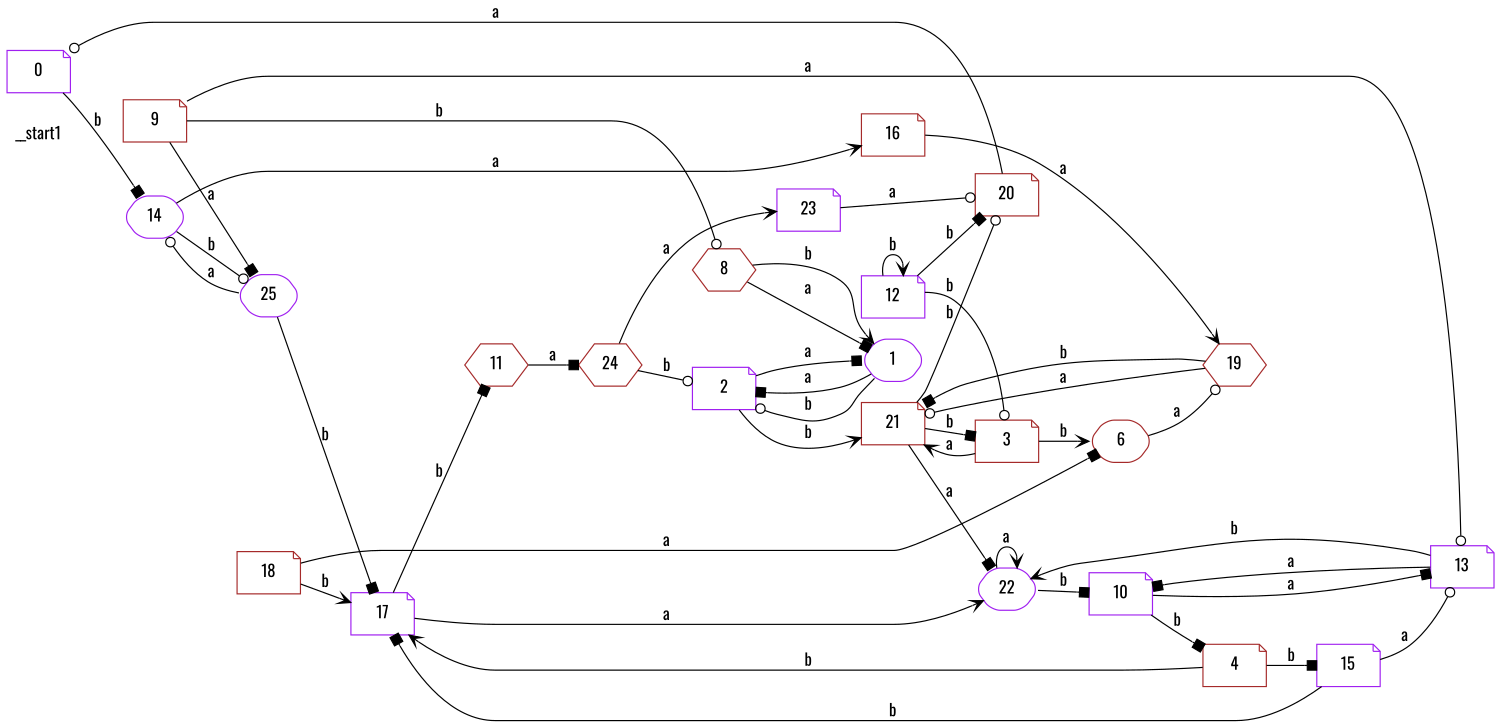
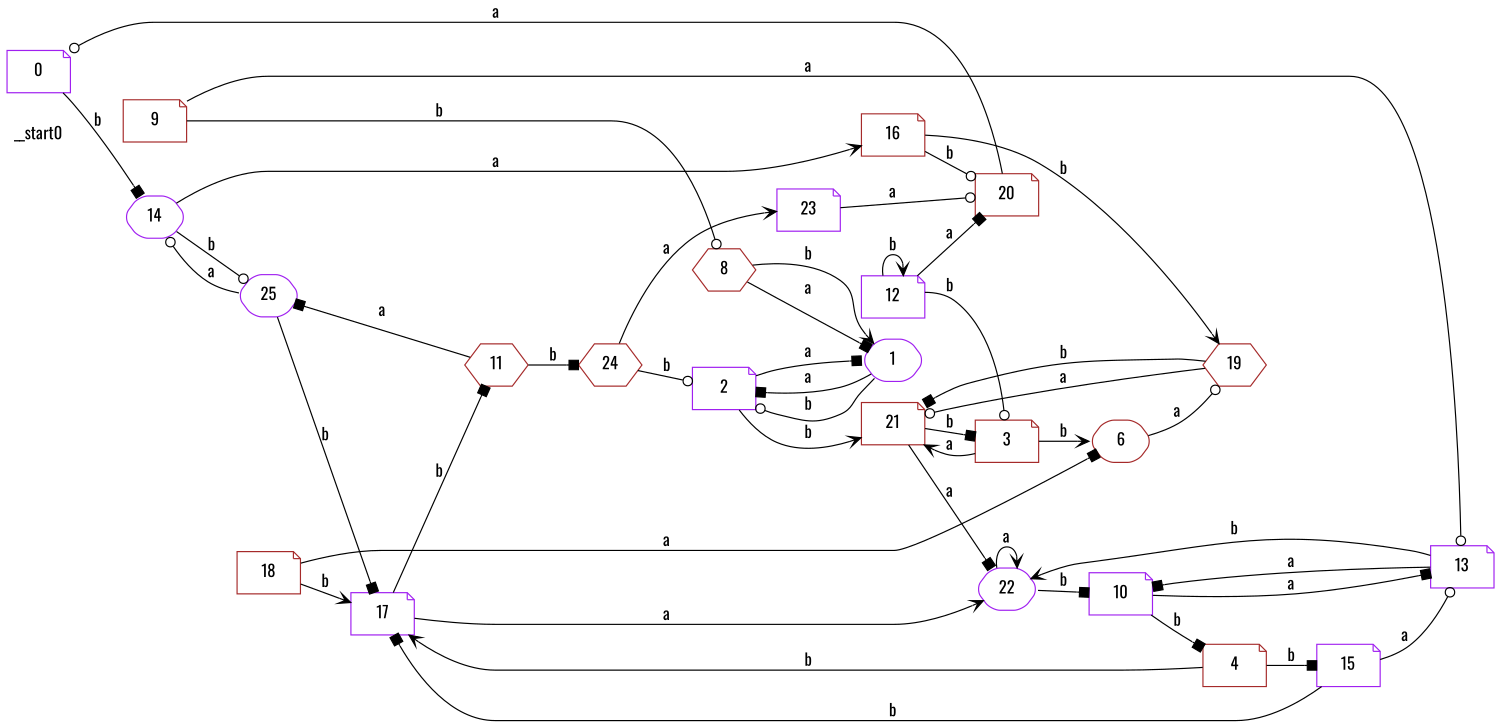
(39, 135) -> (39, 135)
(1064, 170) -> (1064, 170)
(209, 203) -> (388, 332)
(950, 234) -> (950, 234)
(957, 315) -> (946, 163)
(553, 356) -> (553, 356)
